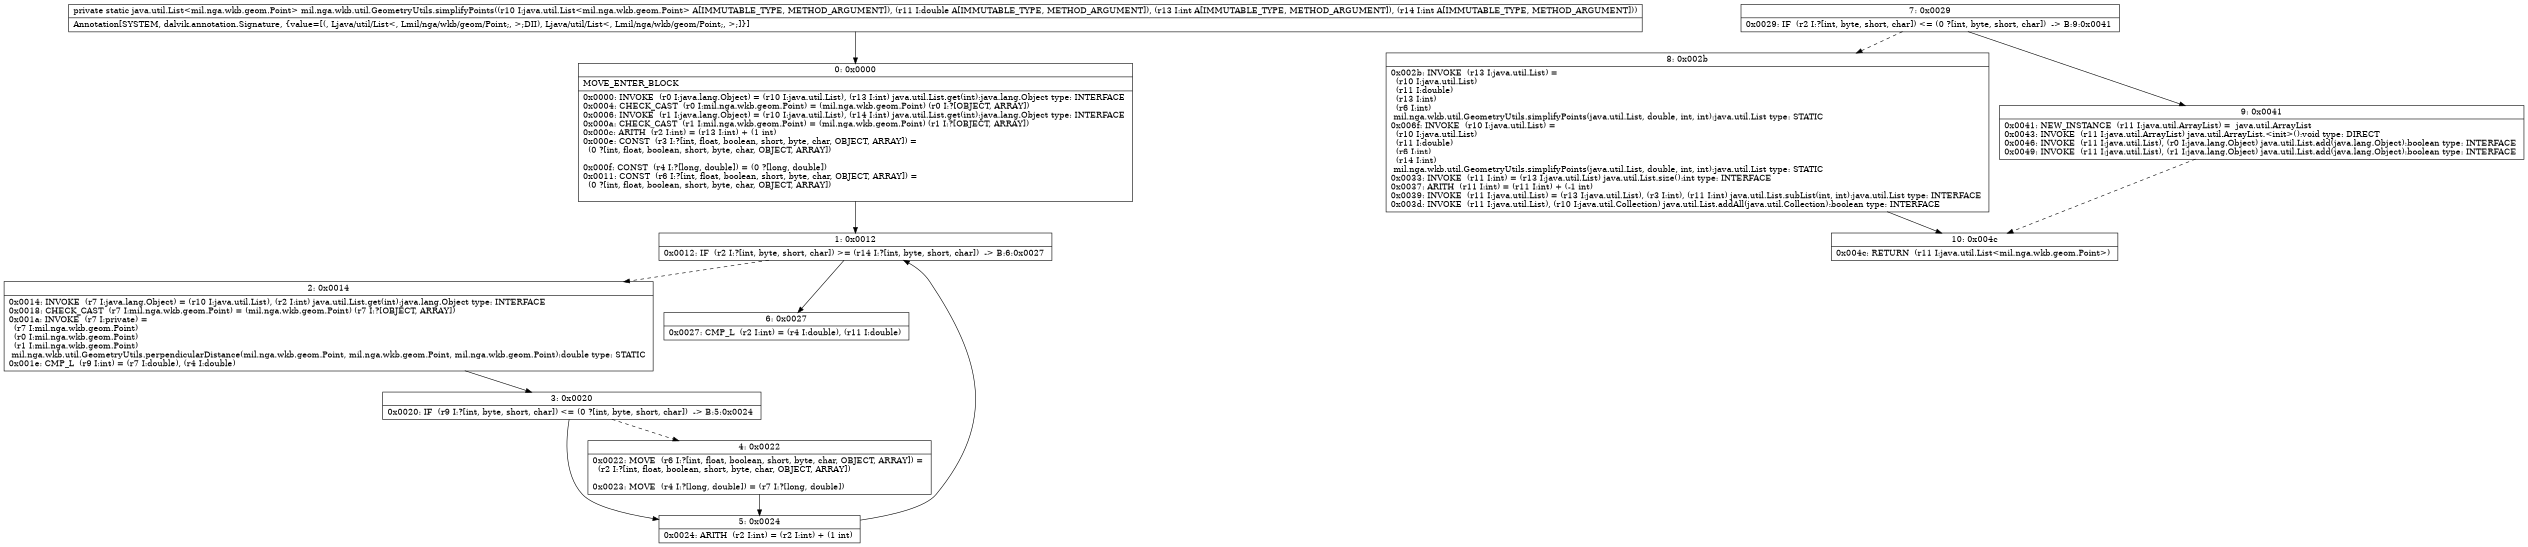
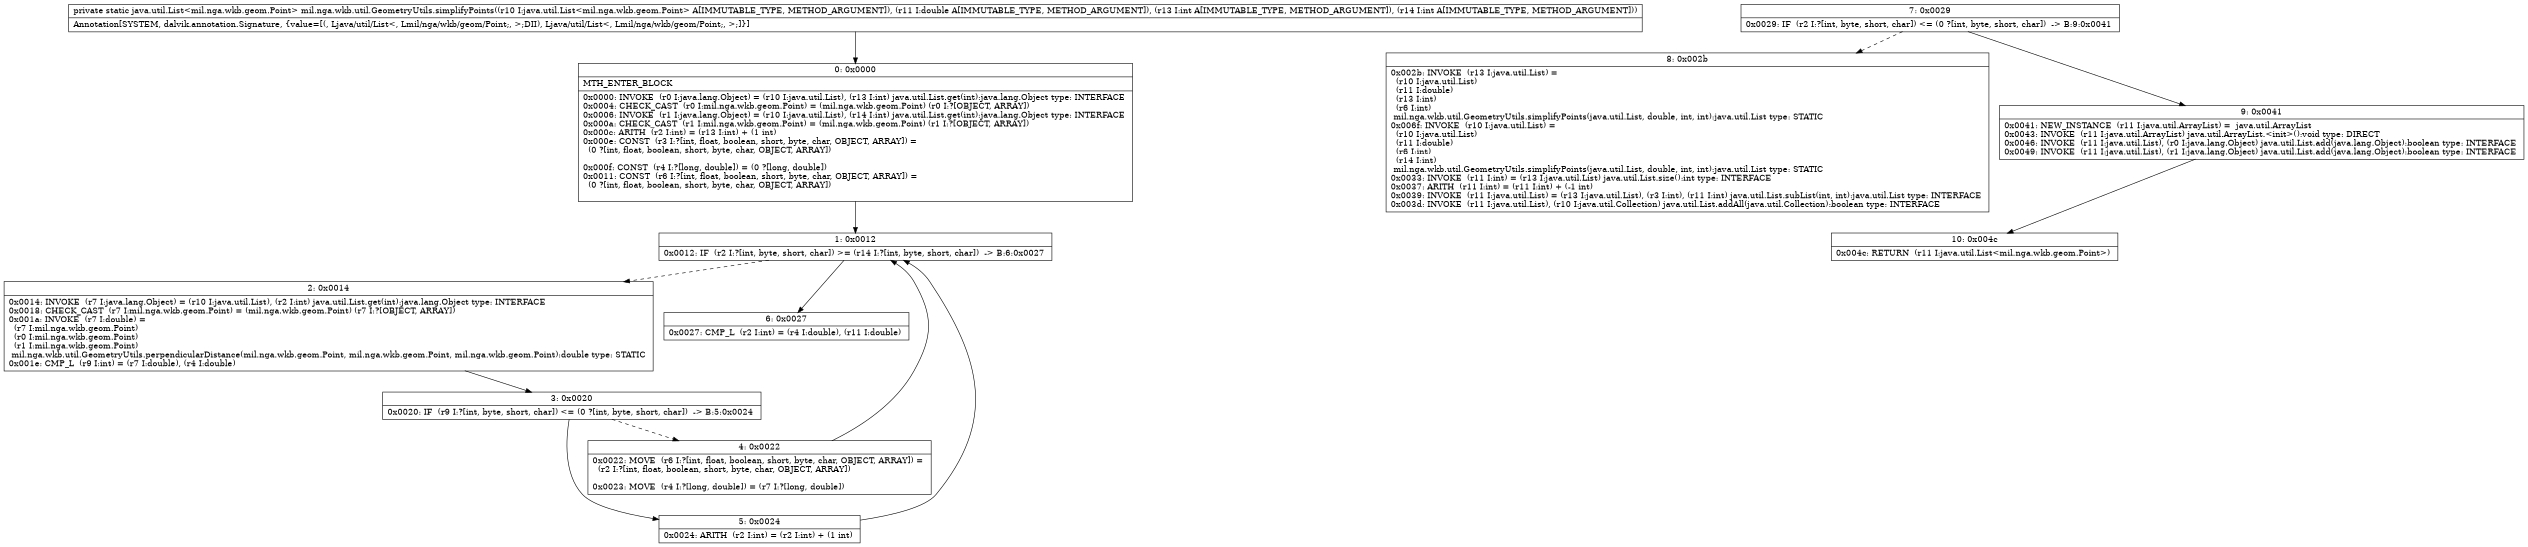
(631, 84) -> (628, 84)
(2104, 195) -> (2104, 195)
(1912, 221) -> none
(80, 320) -> (79, 320)
(760, 502) -> (917, 366)
